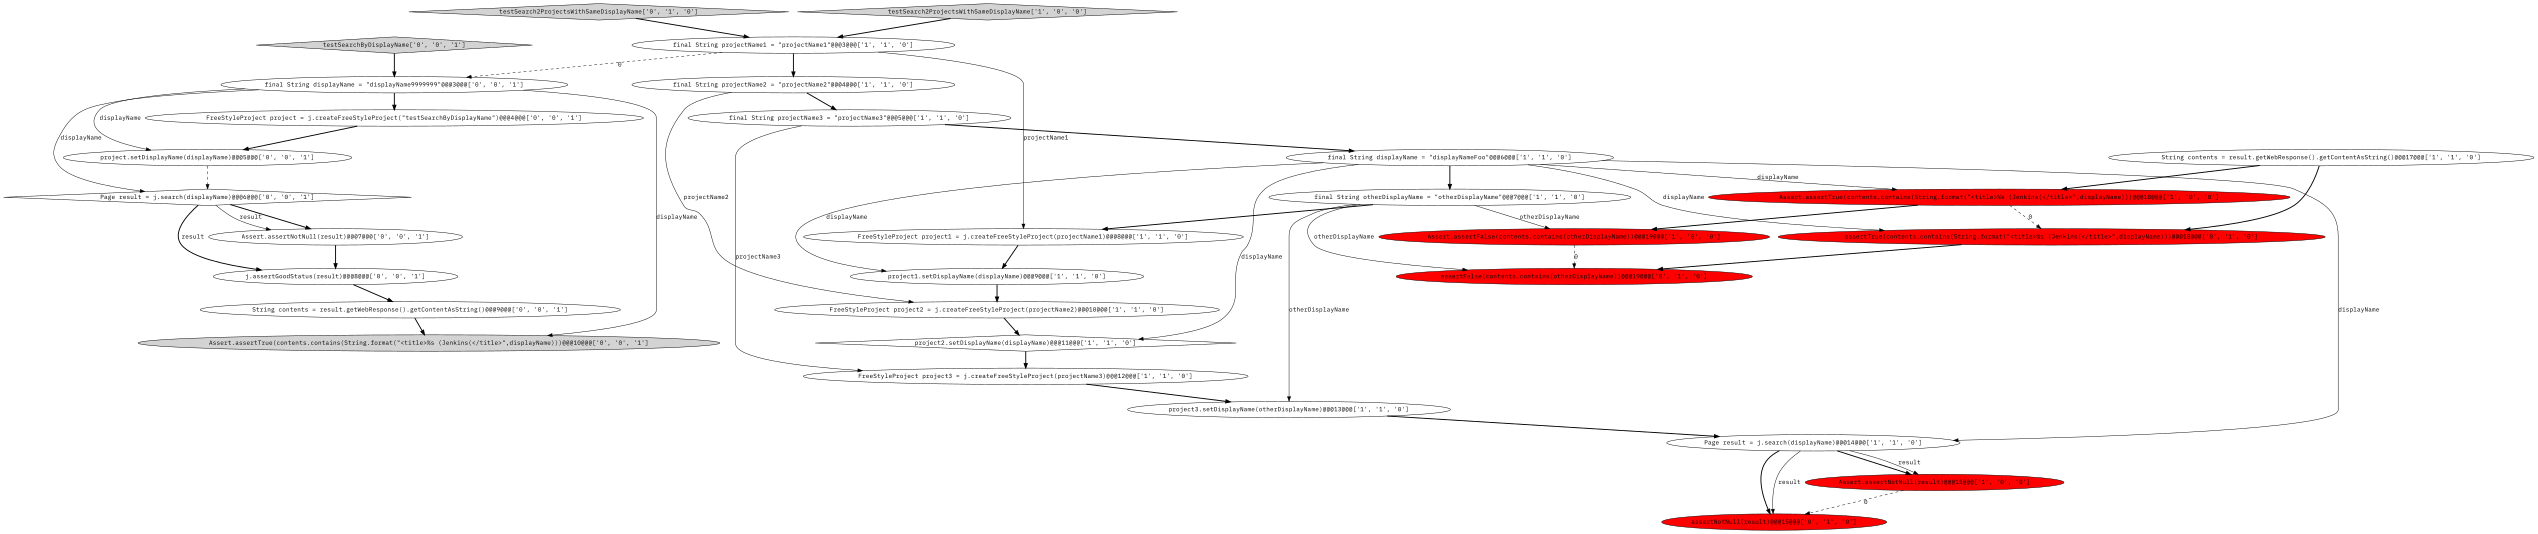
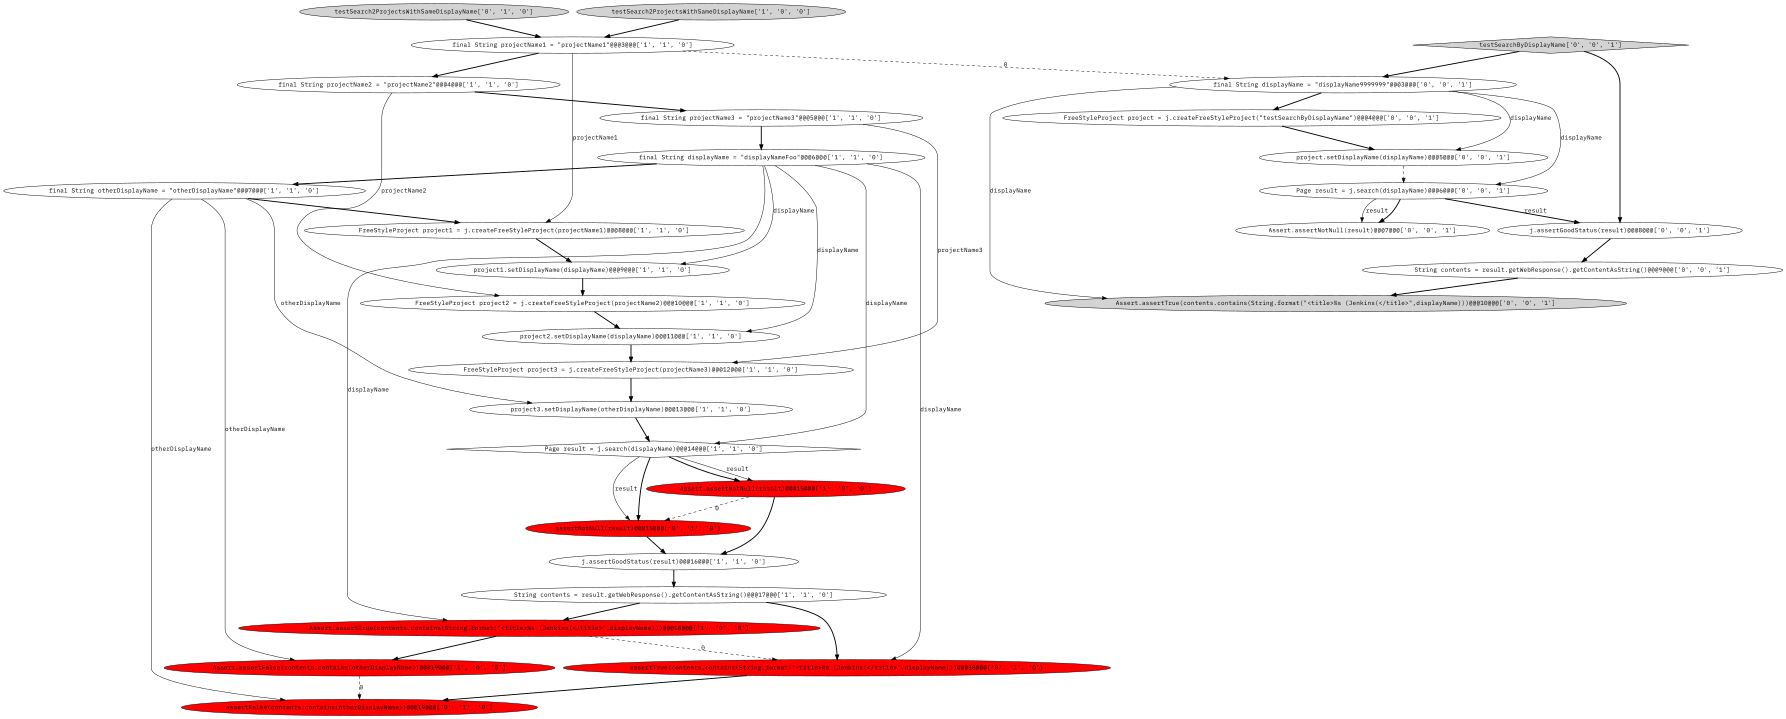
(599, 12) -> (434, 12)
(987, 12) -> (711, 12)
(208, 197) -> (1404, 191)
(336, 254) -> (1620, 125)
(1026, 343) -> (631, 337)
(1813, 443) -> (654, 449)
none -> (674, 562)
